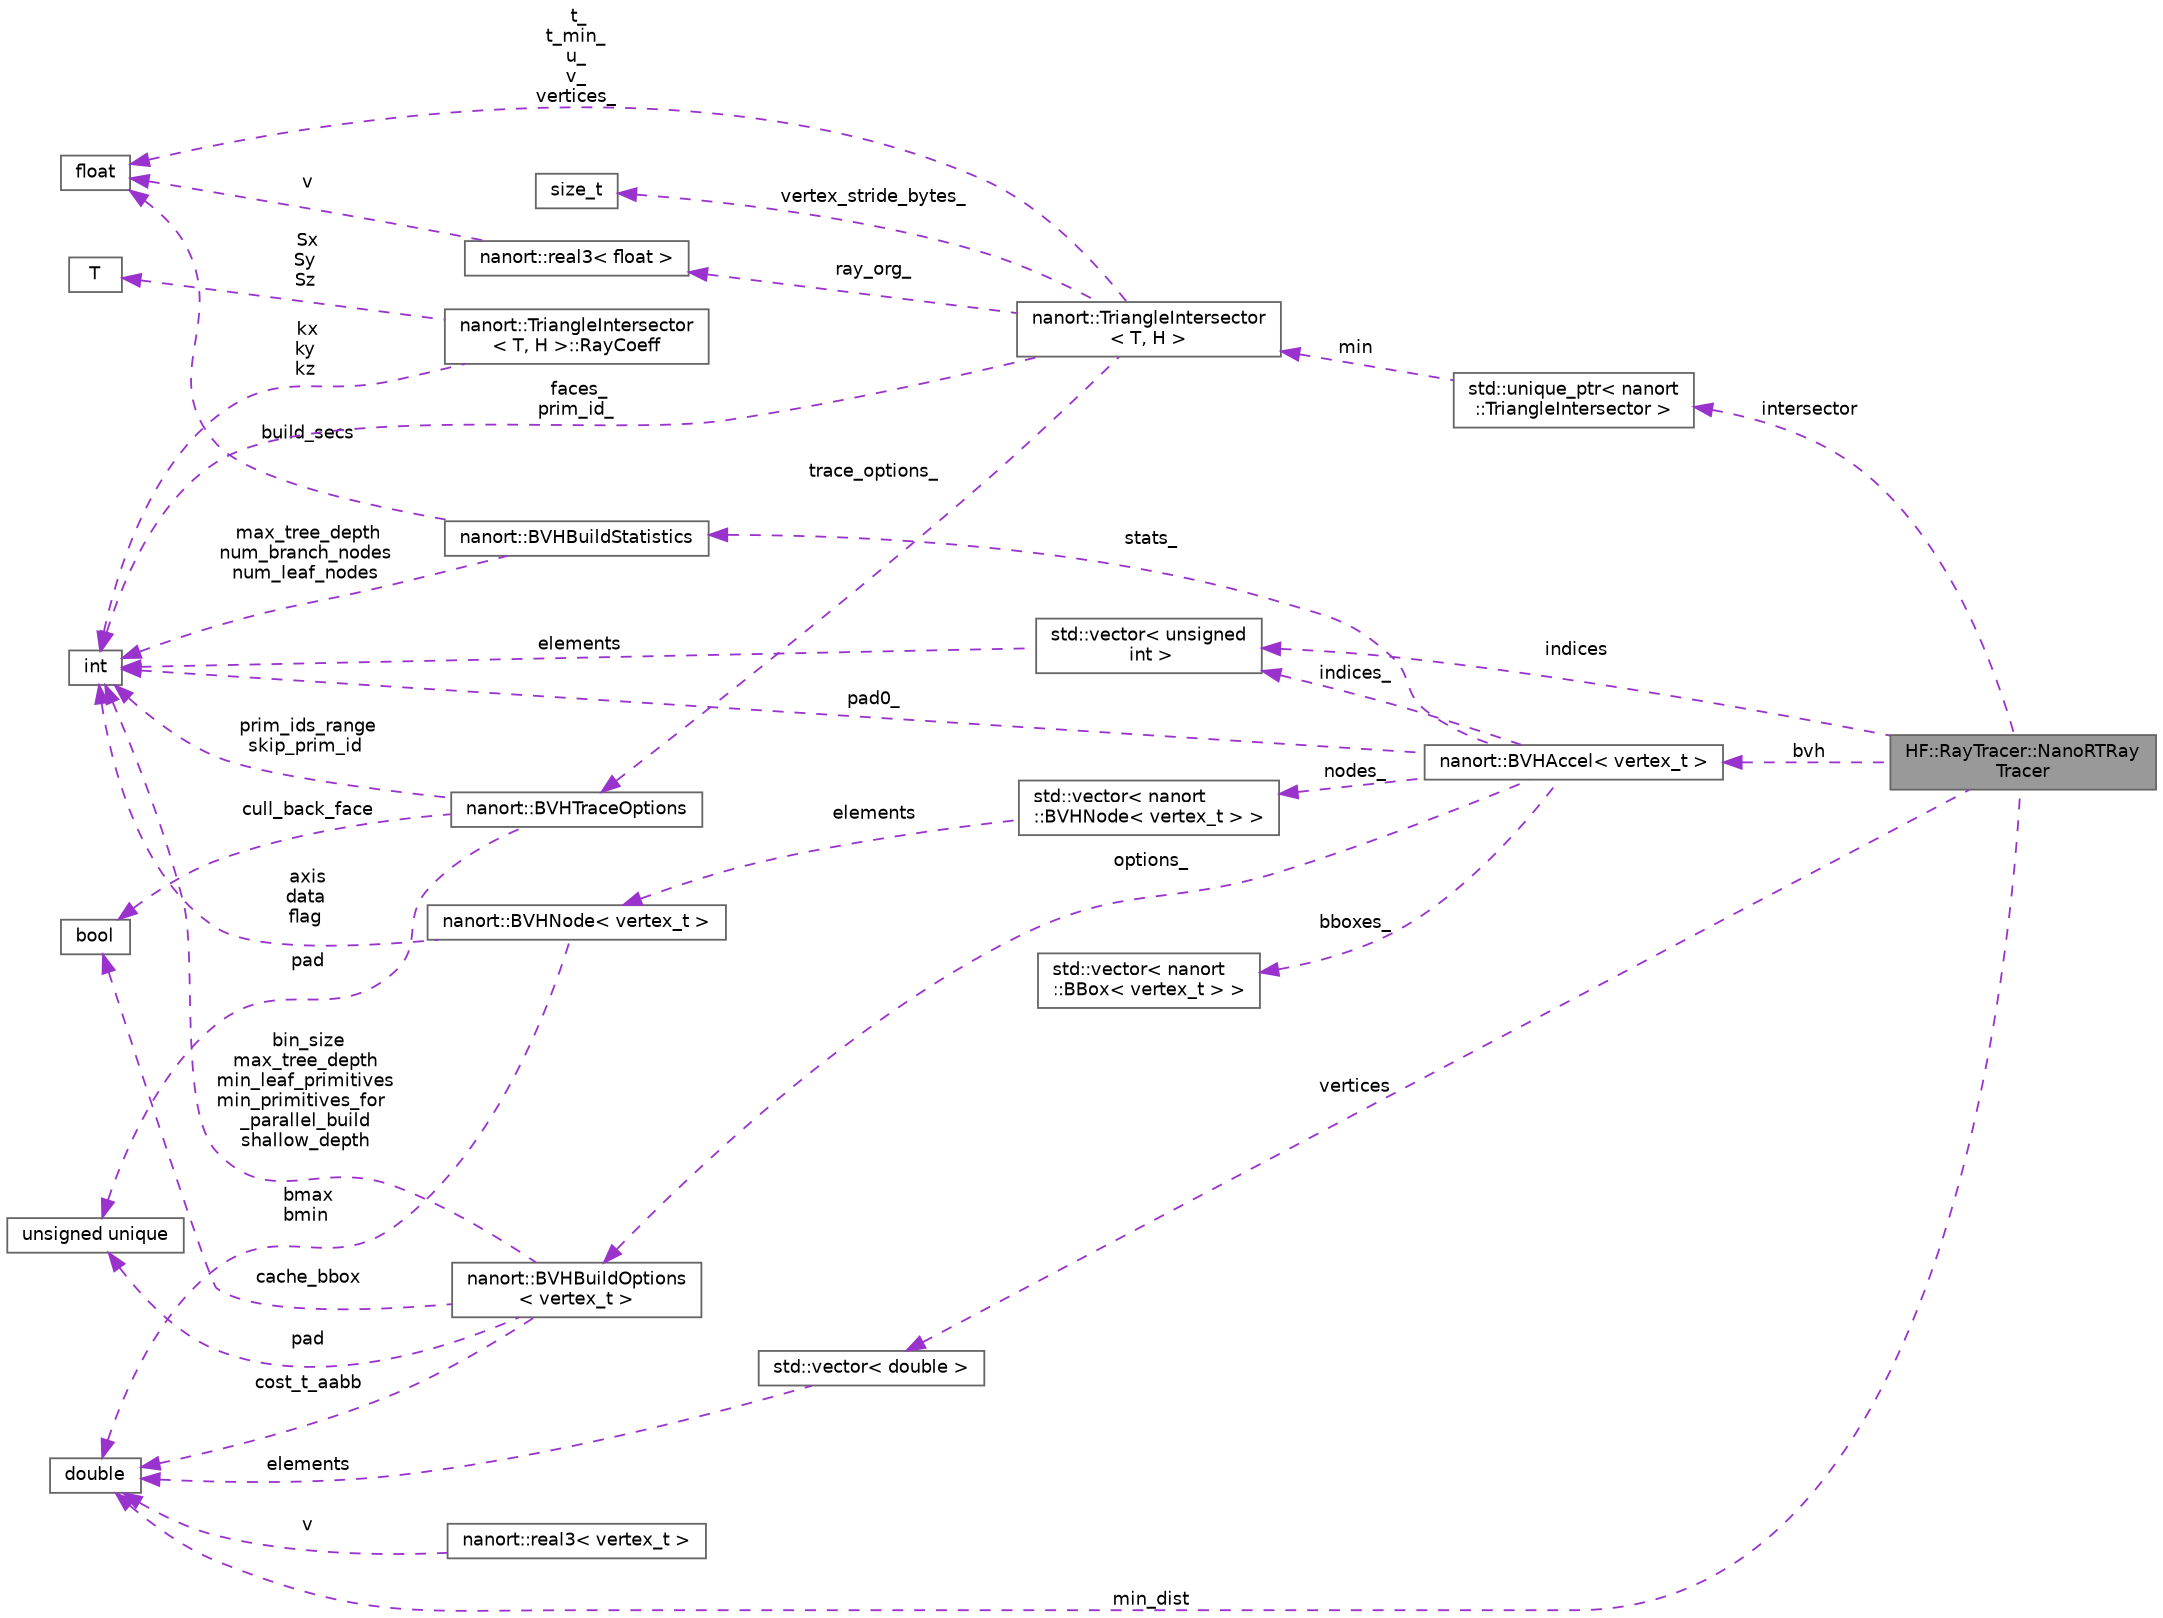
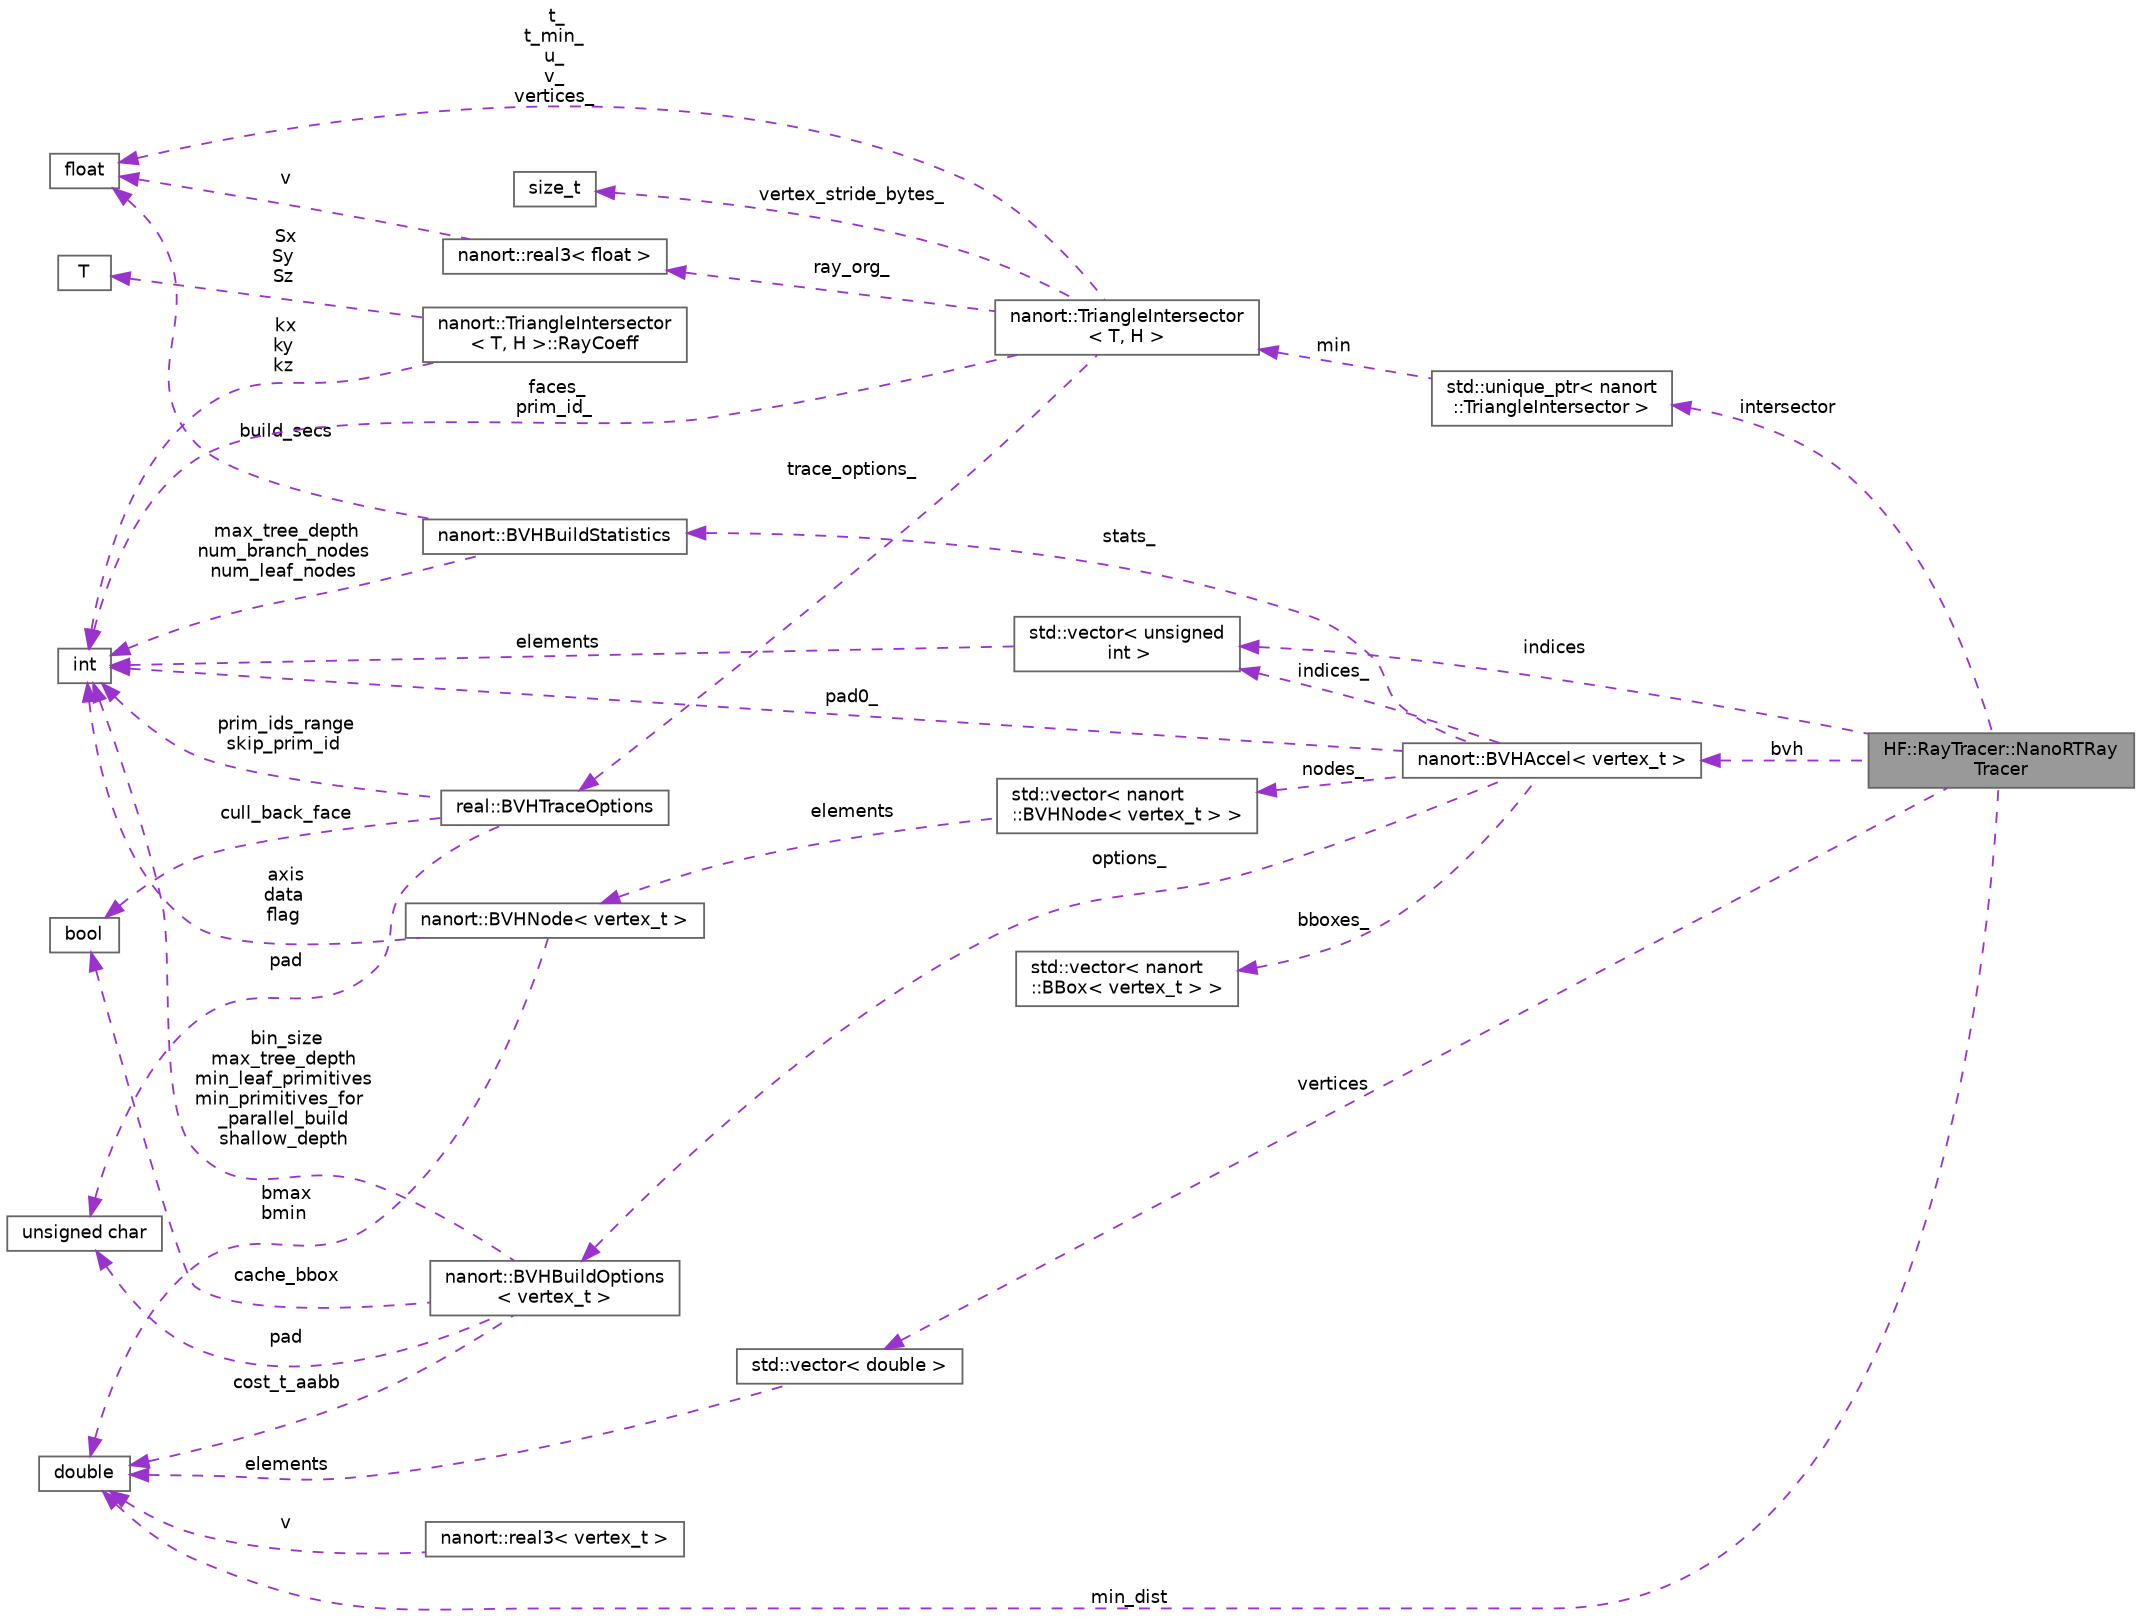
(577, 810) -> (555, 808)
(96, 1235) -> (85, 1234)
